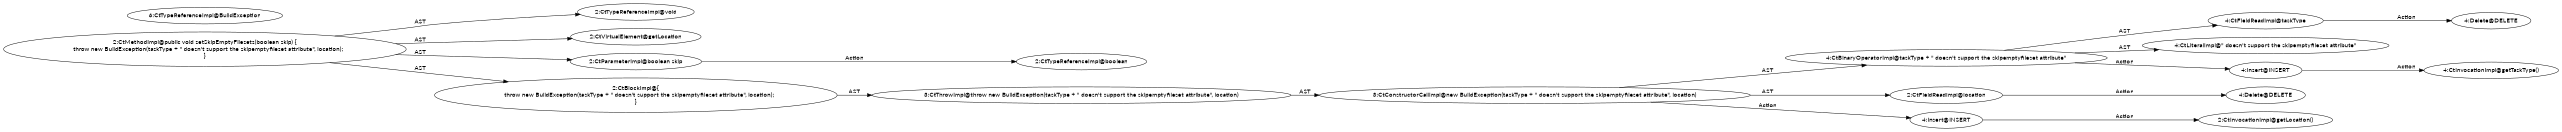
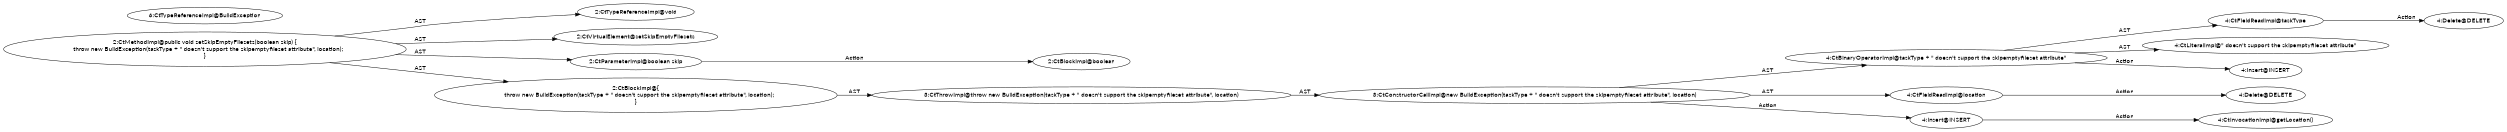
(636, 37) -> (636, 37)
(1081, 62) -> (1081, 62)
(2491, 70) -> none
(1946, 95) -> (1946, 95)
(2266, 120) -> (2266, 120)
